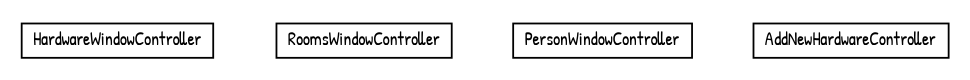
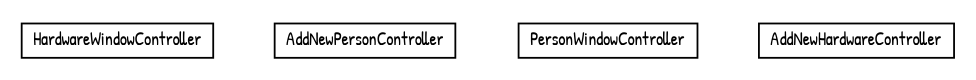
(363, 40) -> none
none -> (365, 40)
